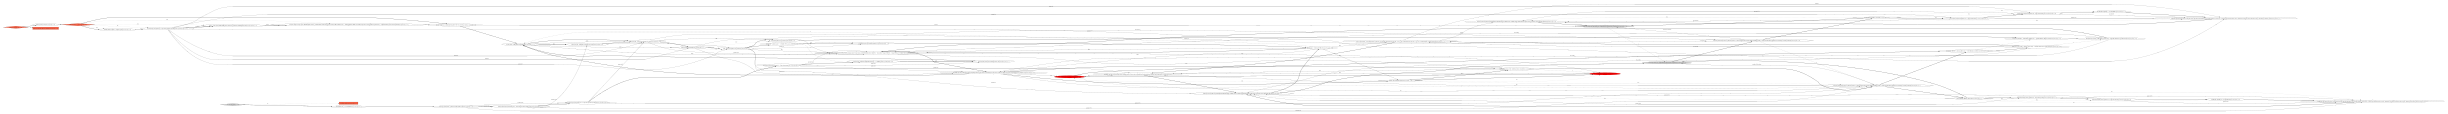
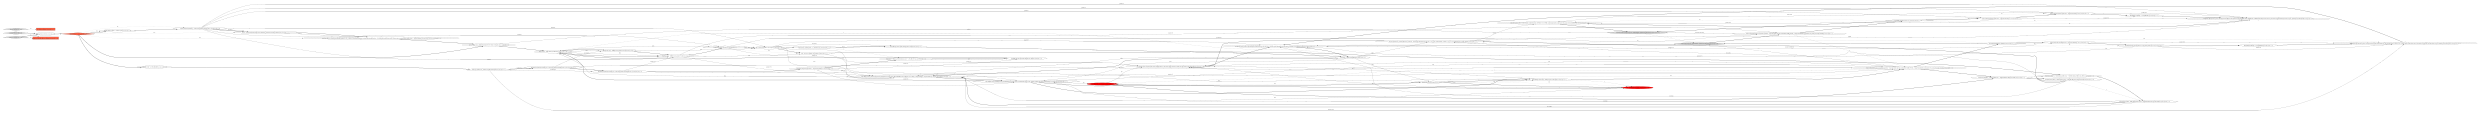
(16, 27) -> (16, 33)
none -> (16, 37)
(287, 106) -> (104, 62)
